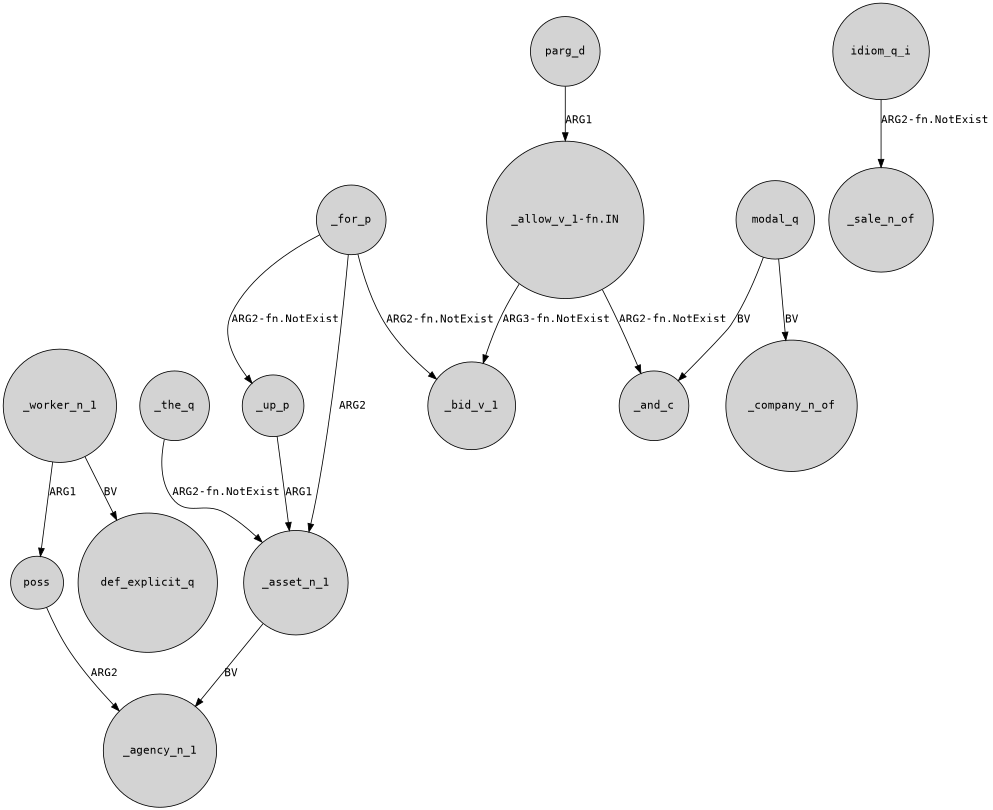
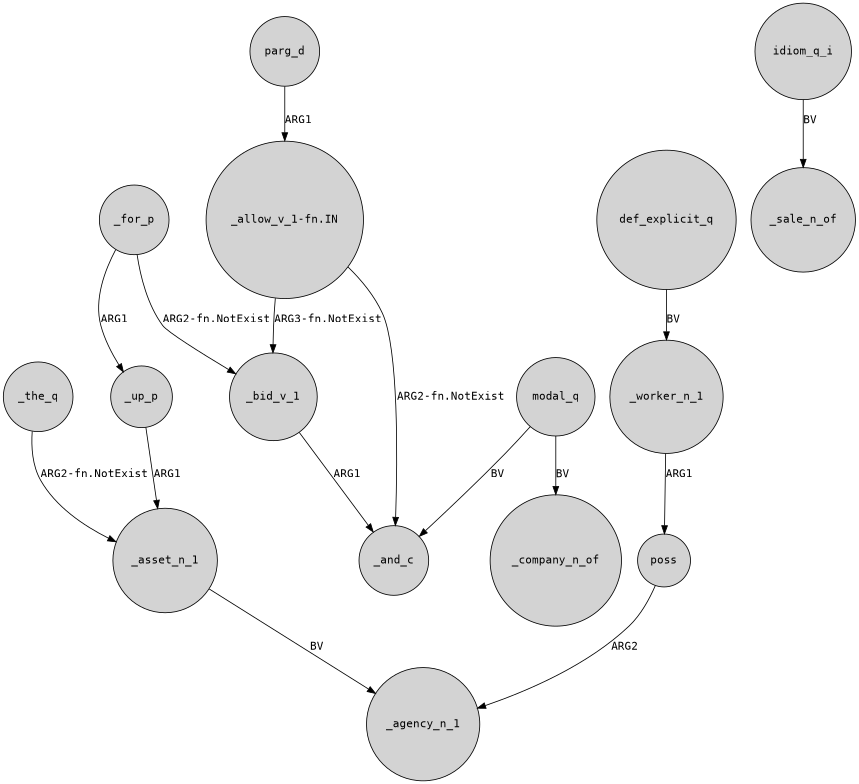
(935, 120) -> (810, 120)
(286, 319) -> (115, 319)
(333, 390) -> none
none -> (334, 479)
(99, 485) -> (666, 311)
